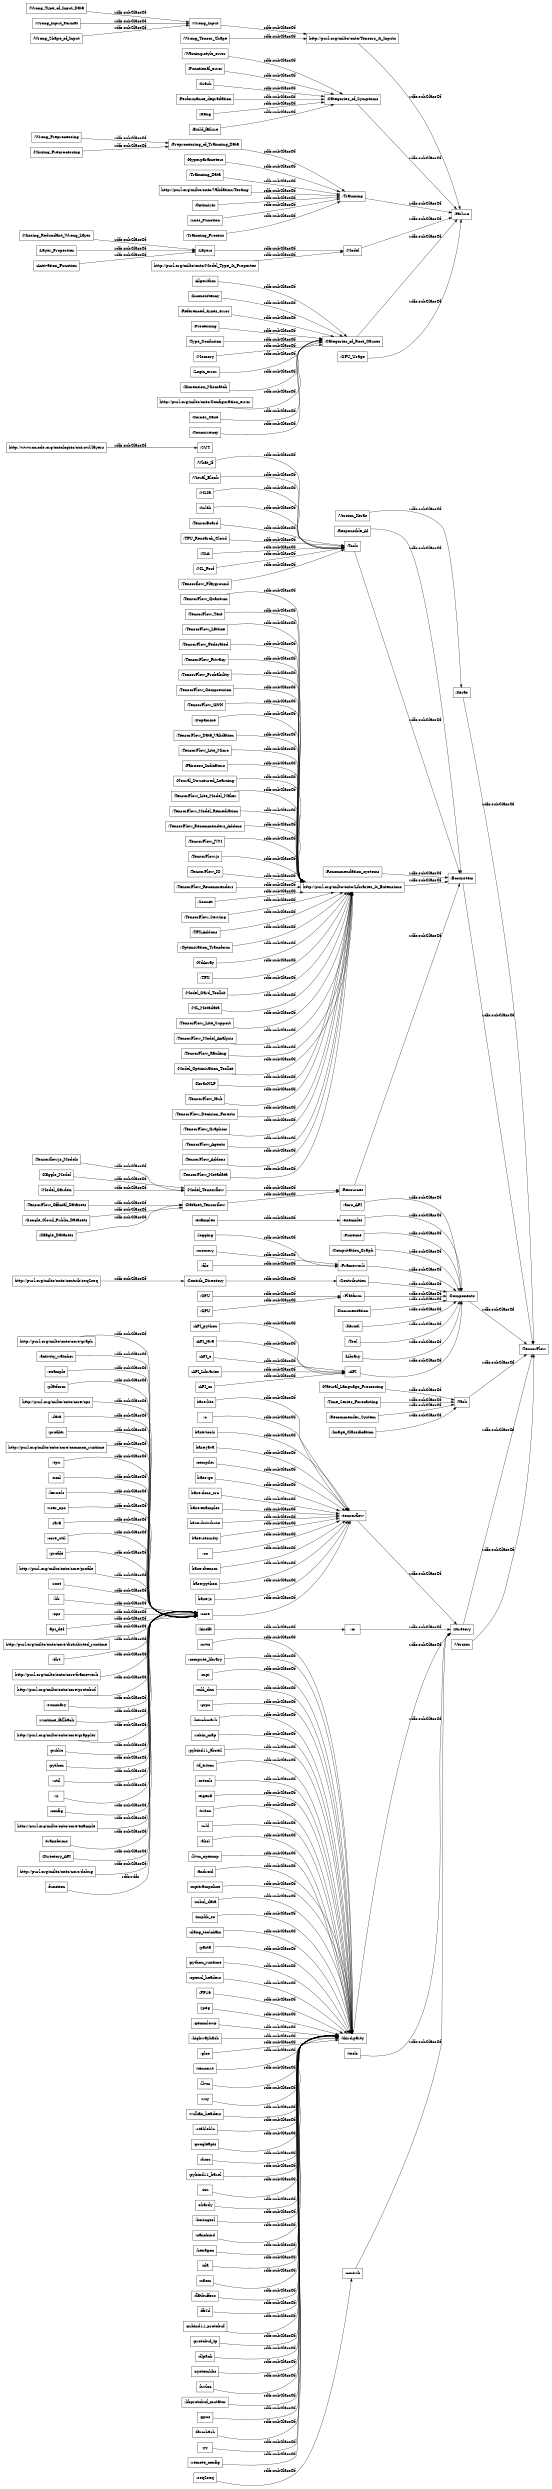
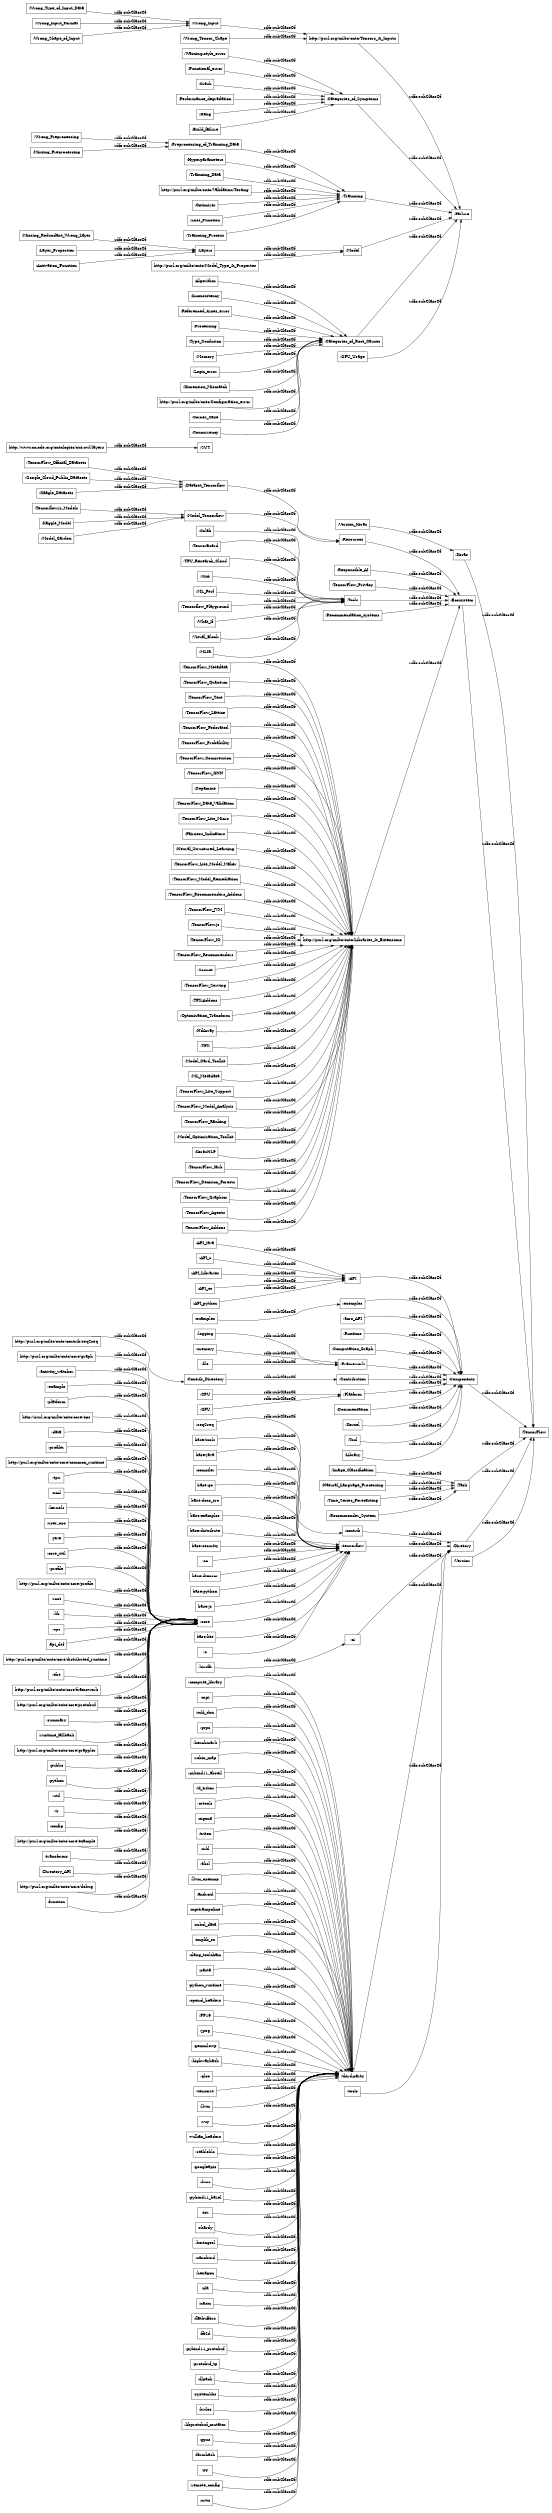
(296, 671) -> (410, 590)
(130, 1877) -> (130, 1897)
